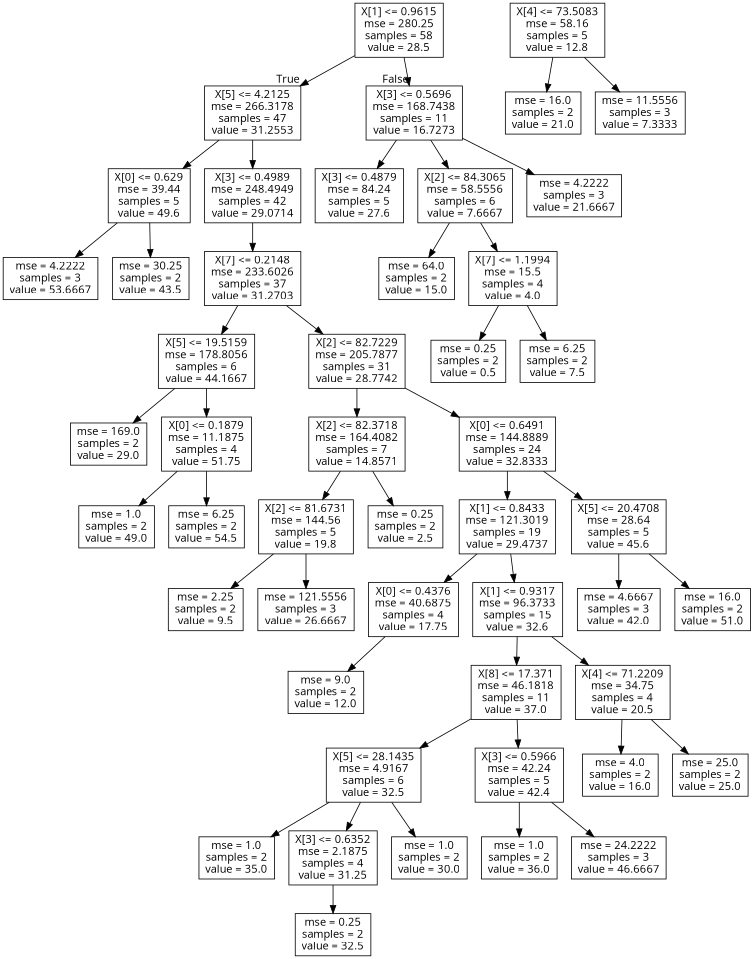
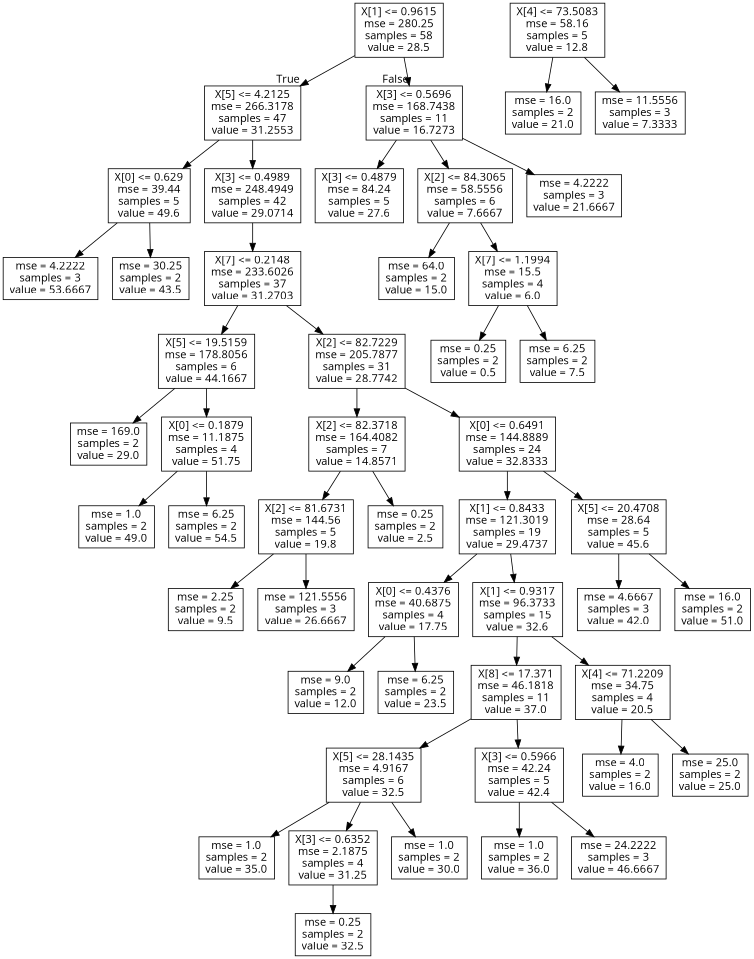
(513, 279) -> (513, 279)
none -> (416, 692)
